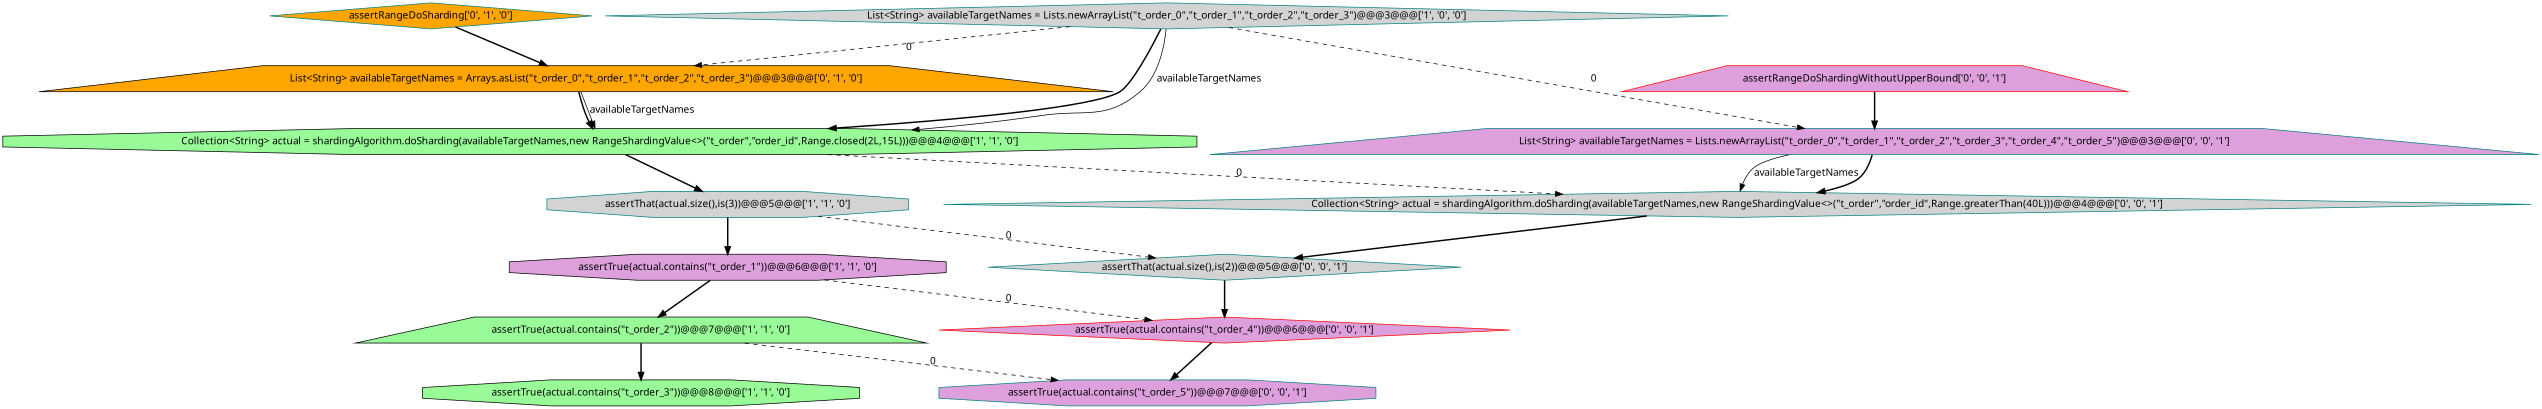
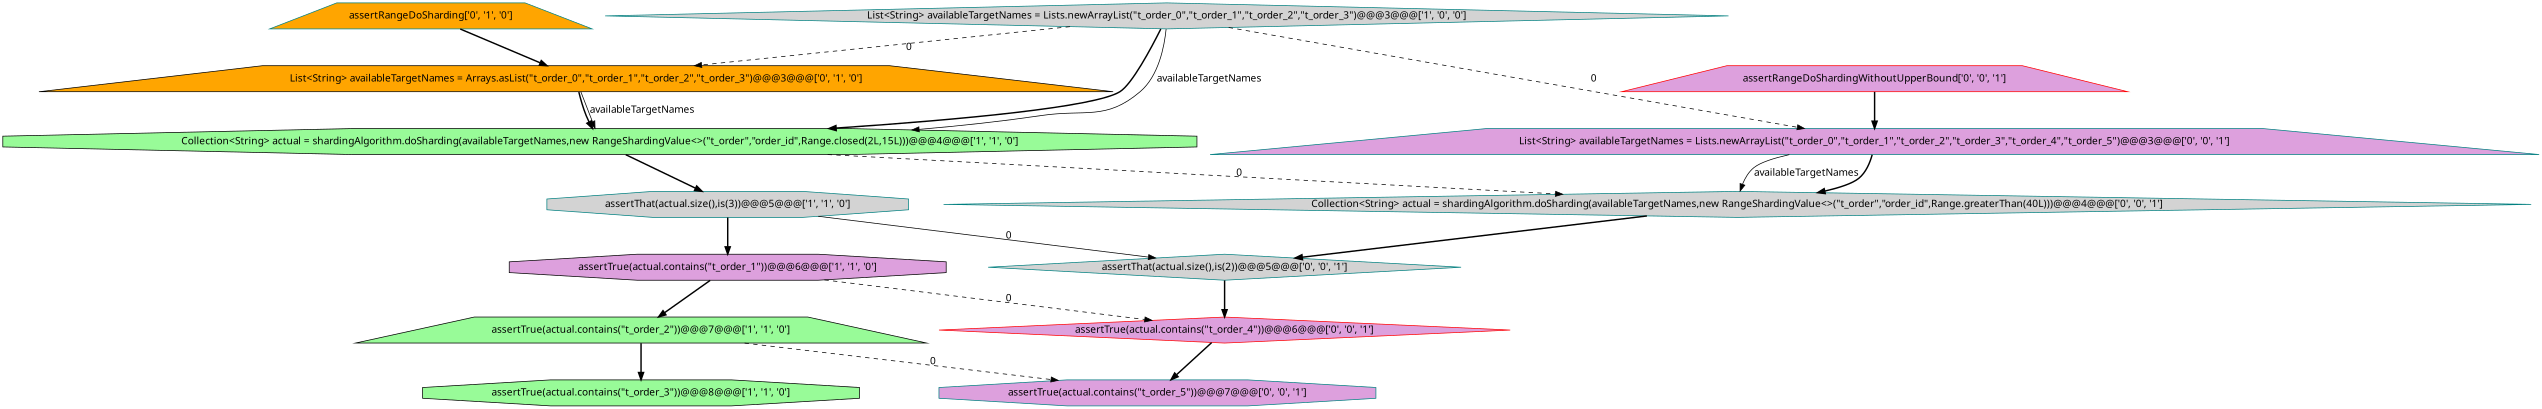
(431, 16) -> (431, 16)
(983, 237) -> (983, 237)
